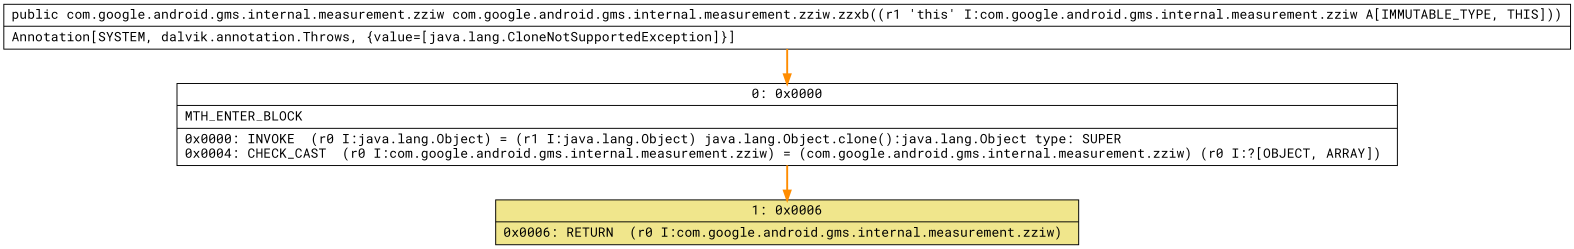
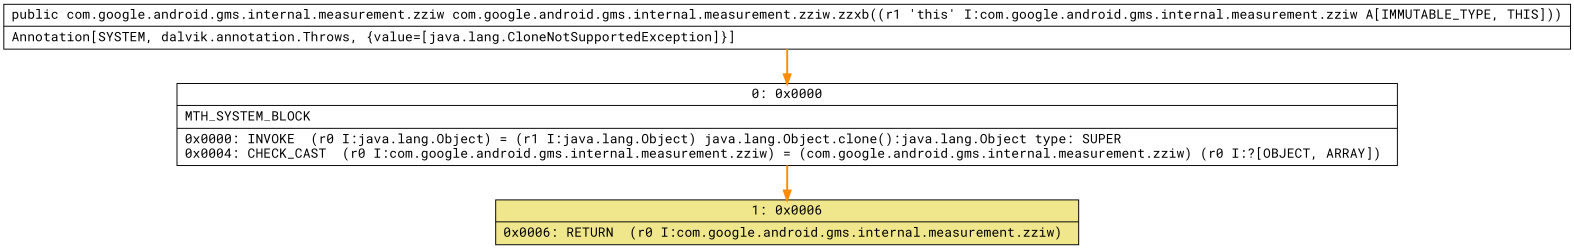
(244, 116) -> (248, 116)
